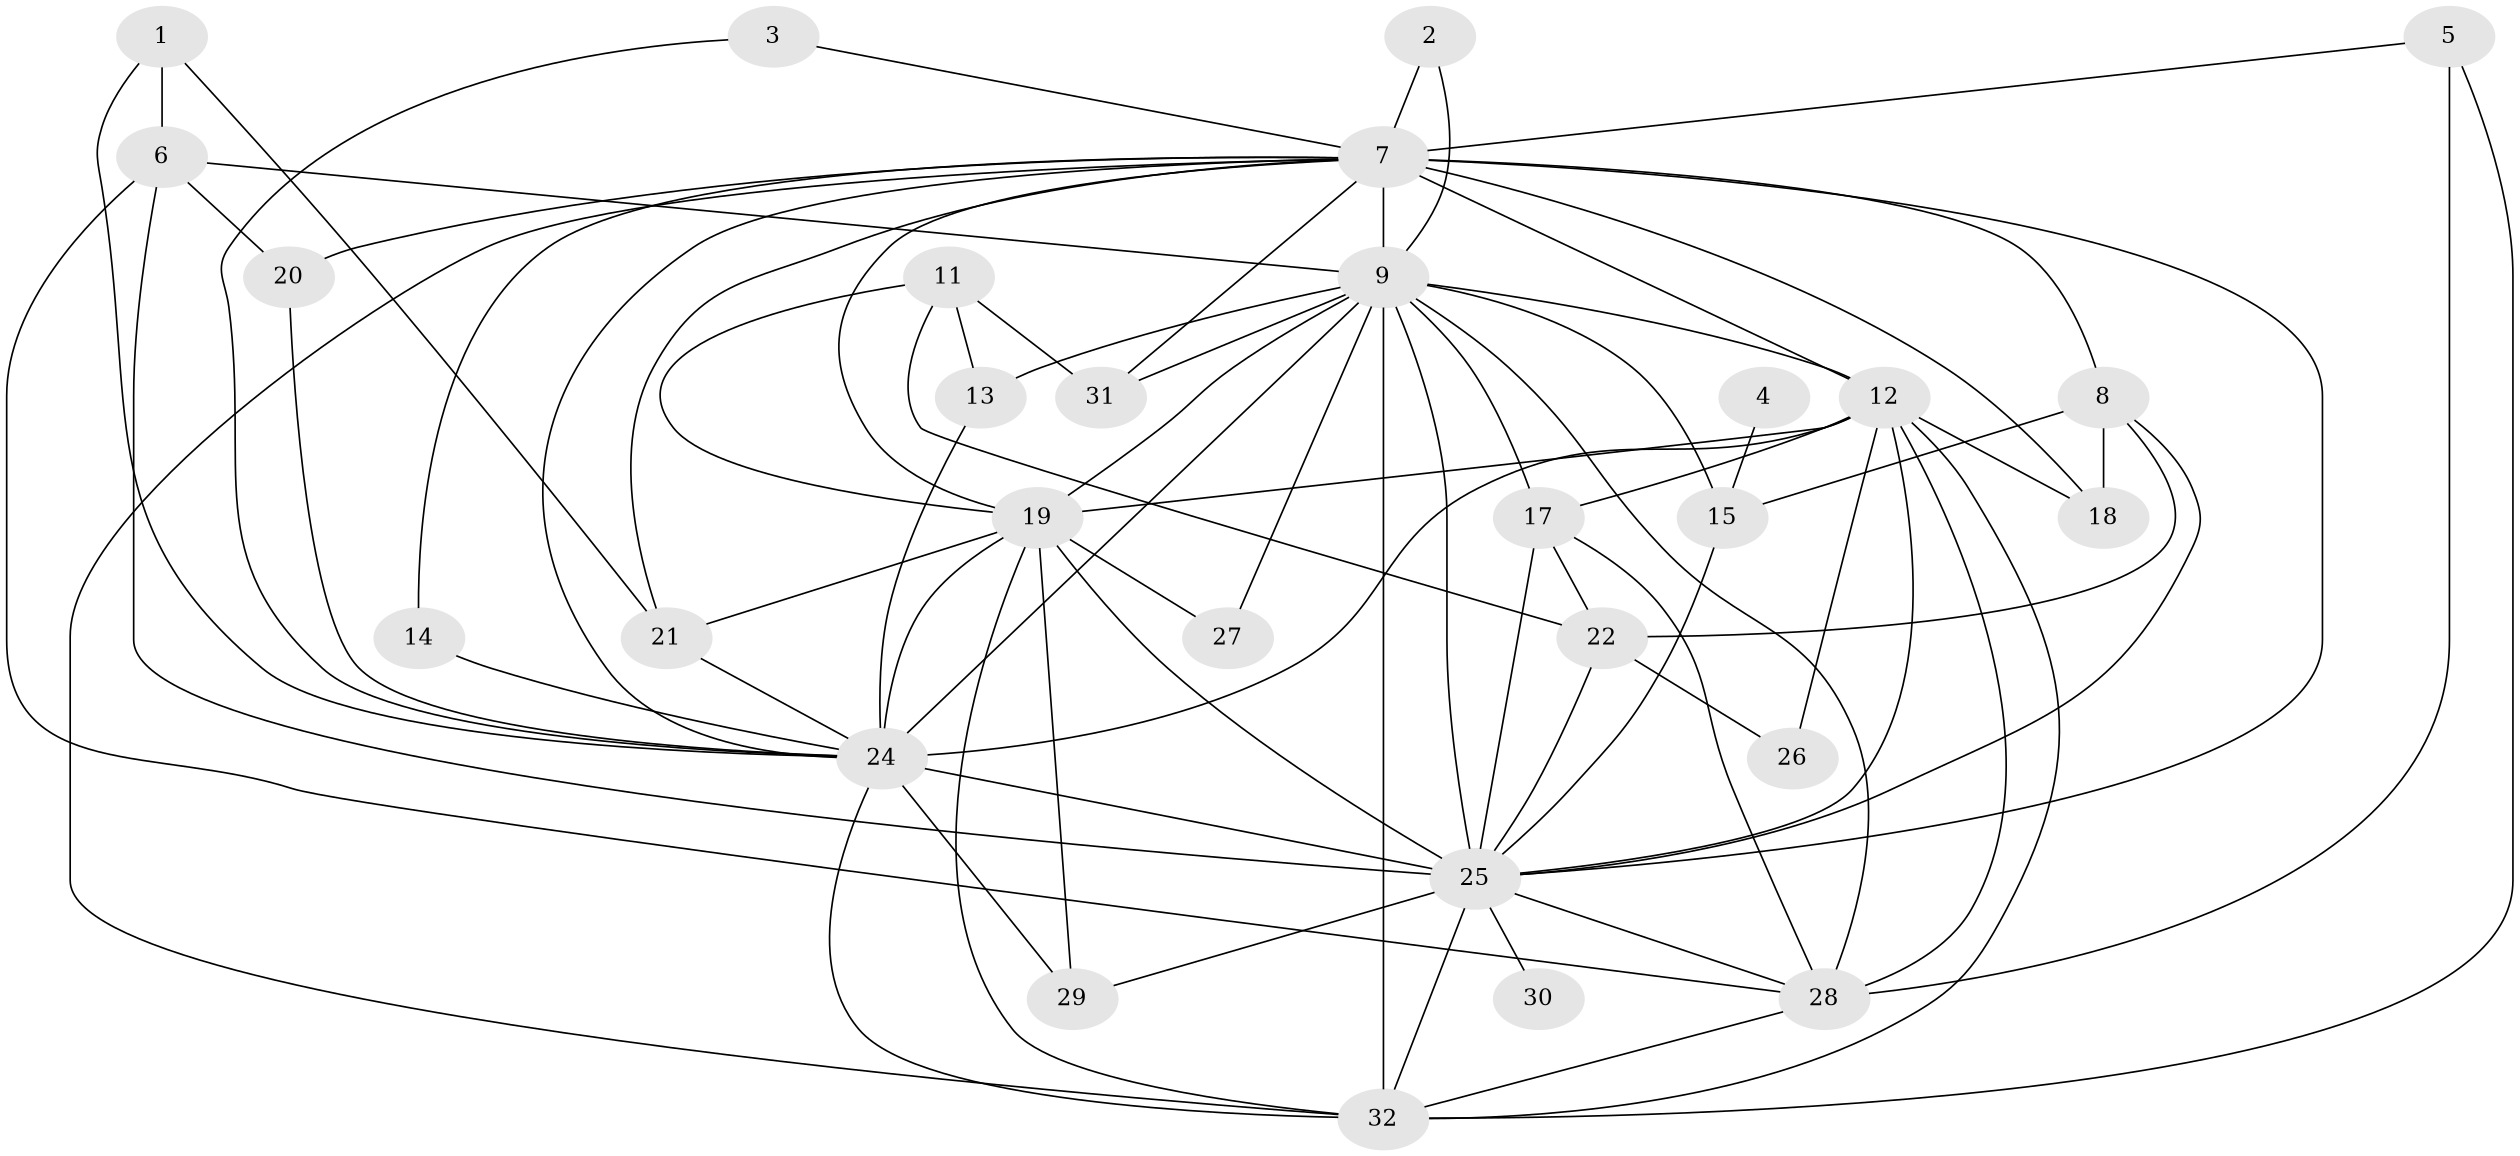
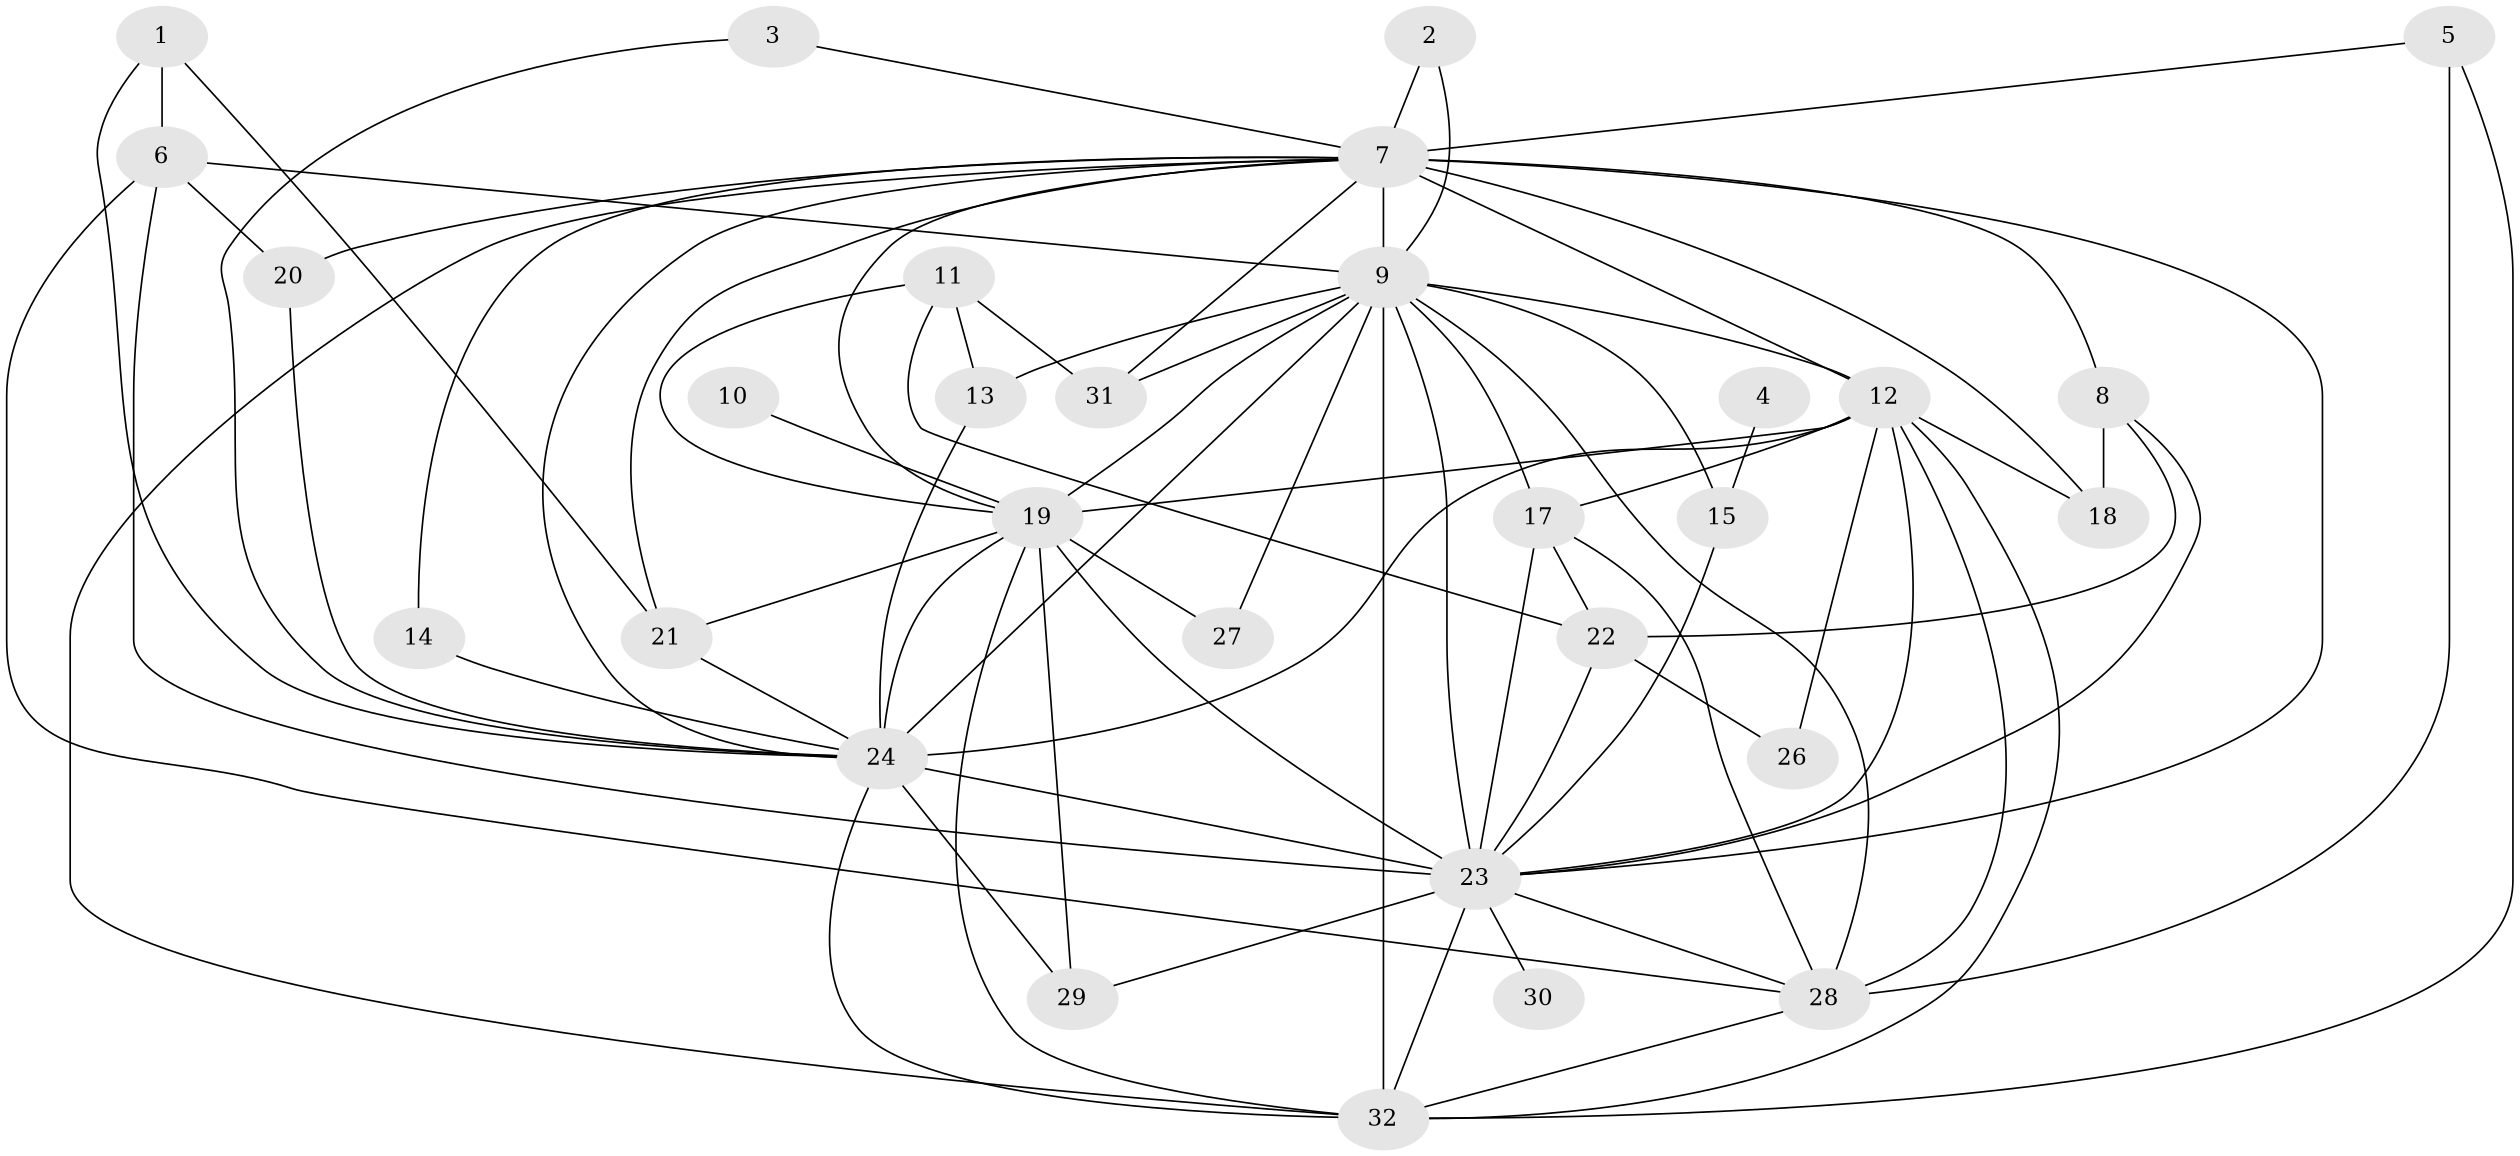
none -> (733, 398)
(1928, 453) -> none
(1475, 879) -> (1475, 879)
